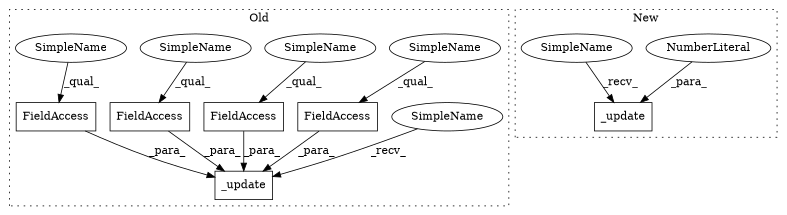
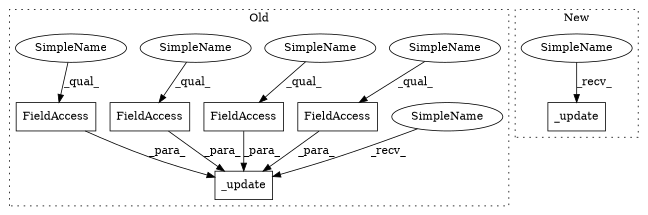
(708, 48) -> none
